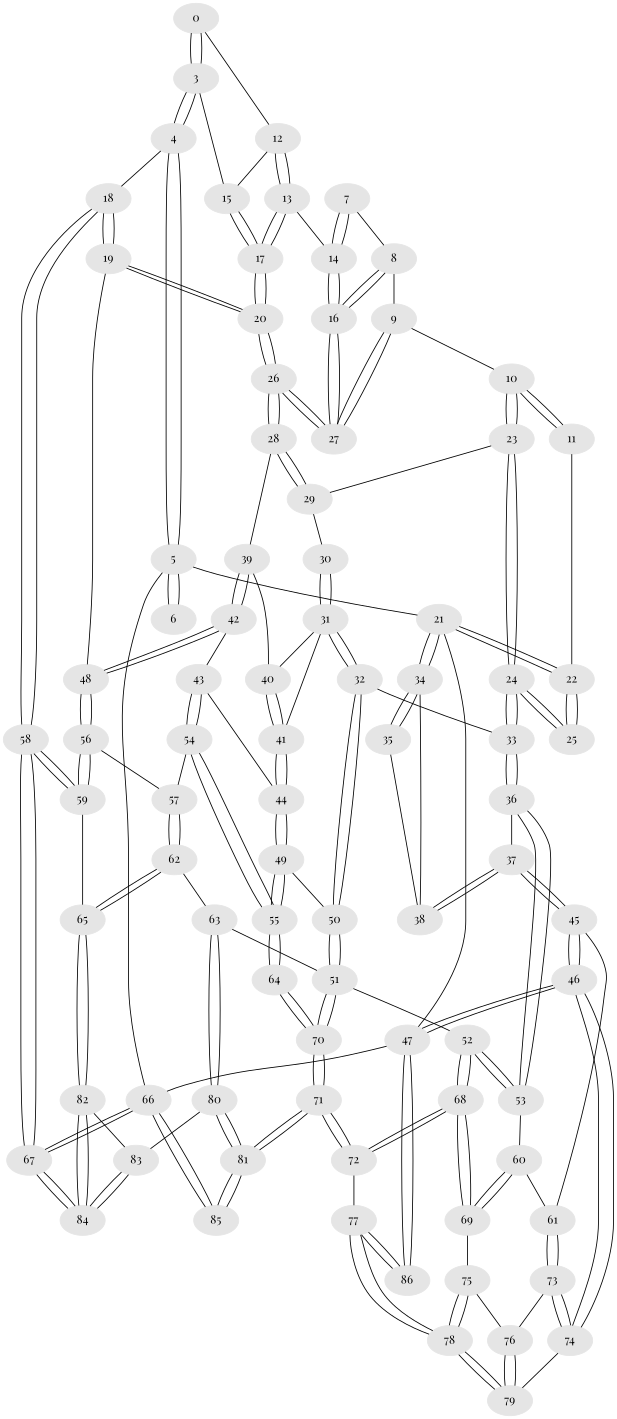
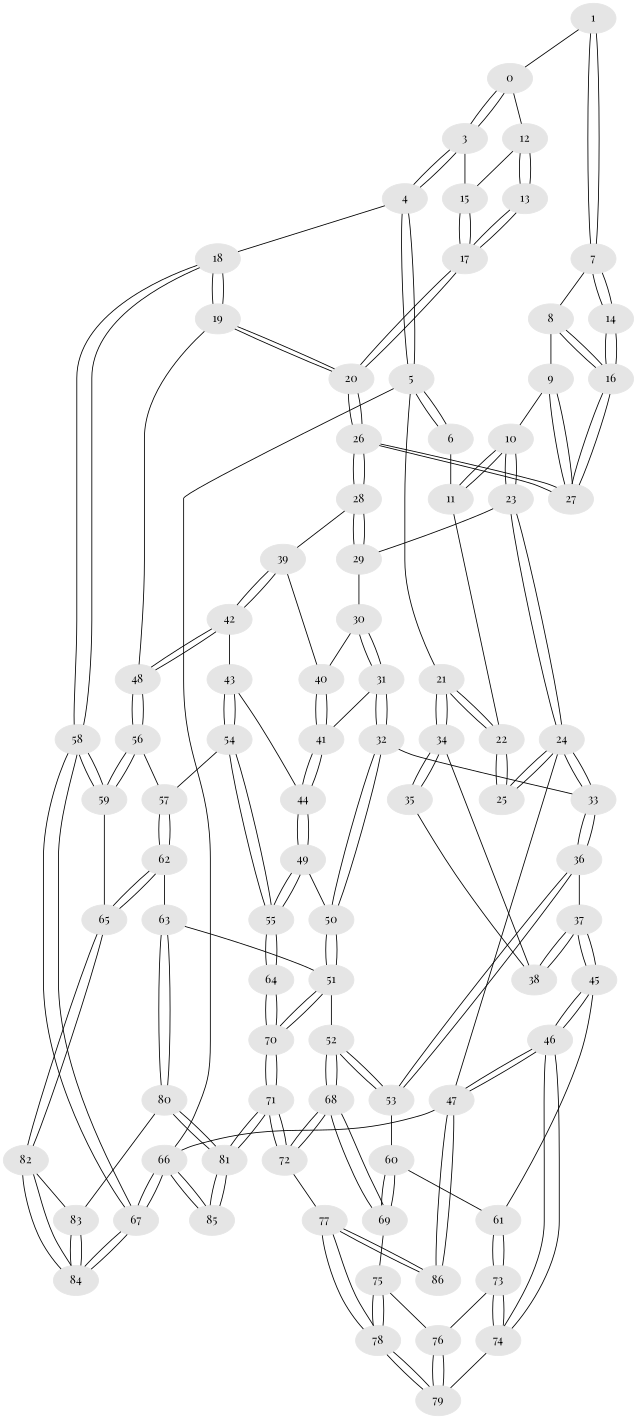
none -> (593, 18)
(311, 229) -> none
none -> (451, 469)
(297, 649) -> (340, 649)
(466, 835) -> (504, 928)
